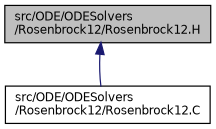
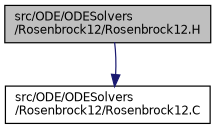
(100, 70) -> (116, 58)
